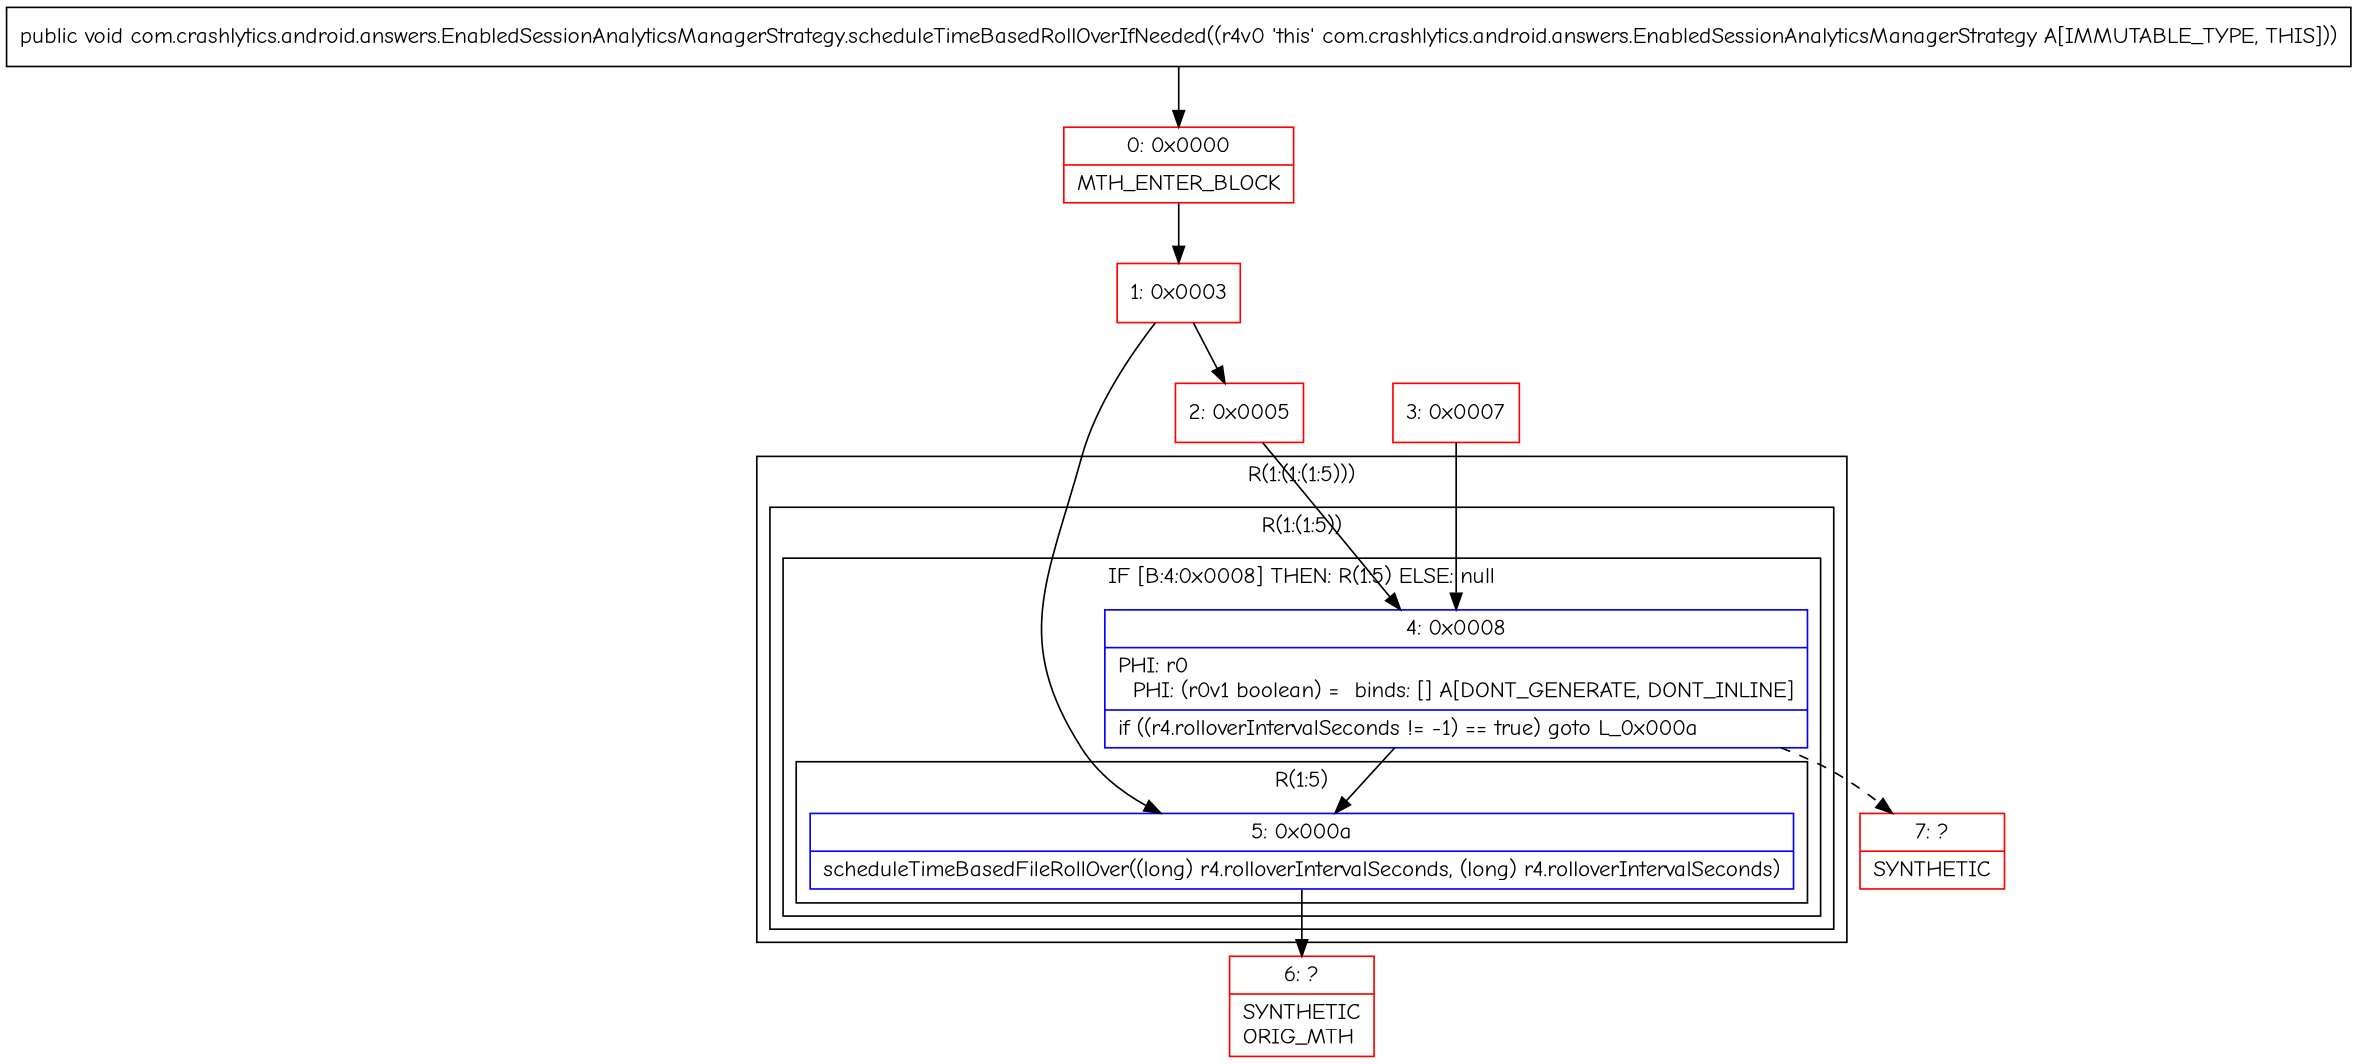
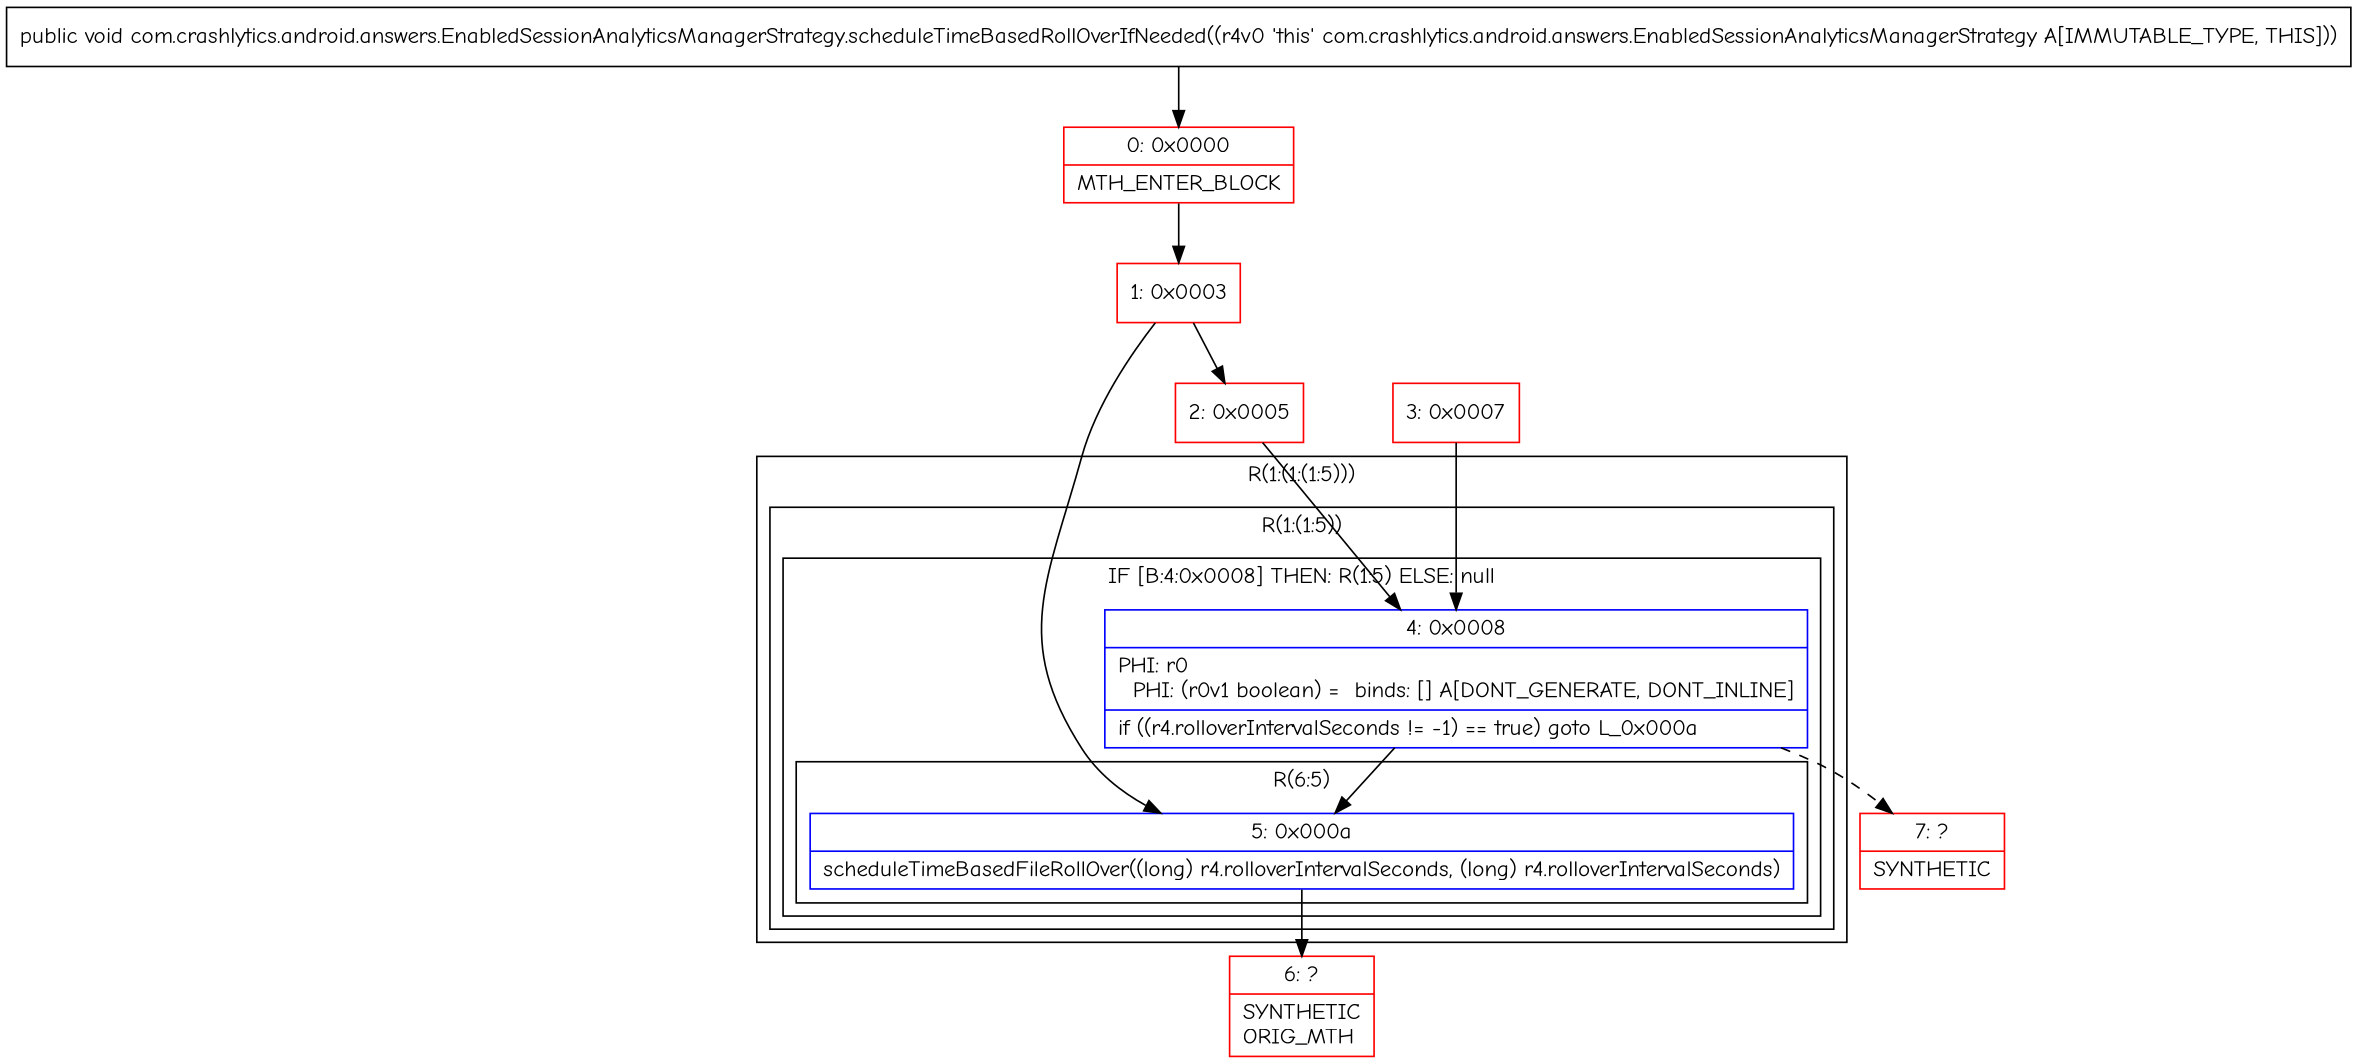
(1302, 781) -> (1302, 781)
